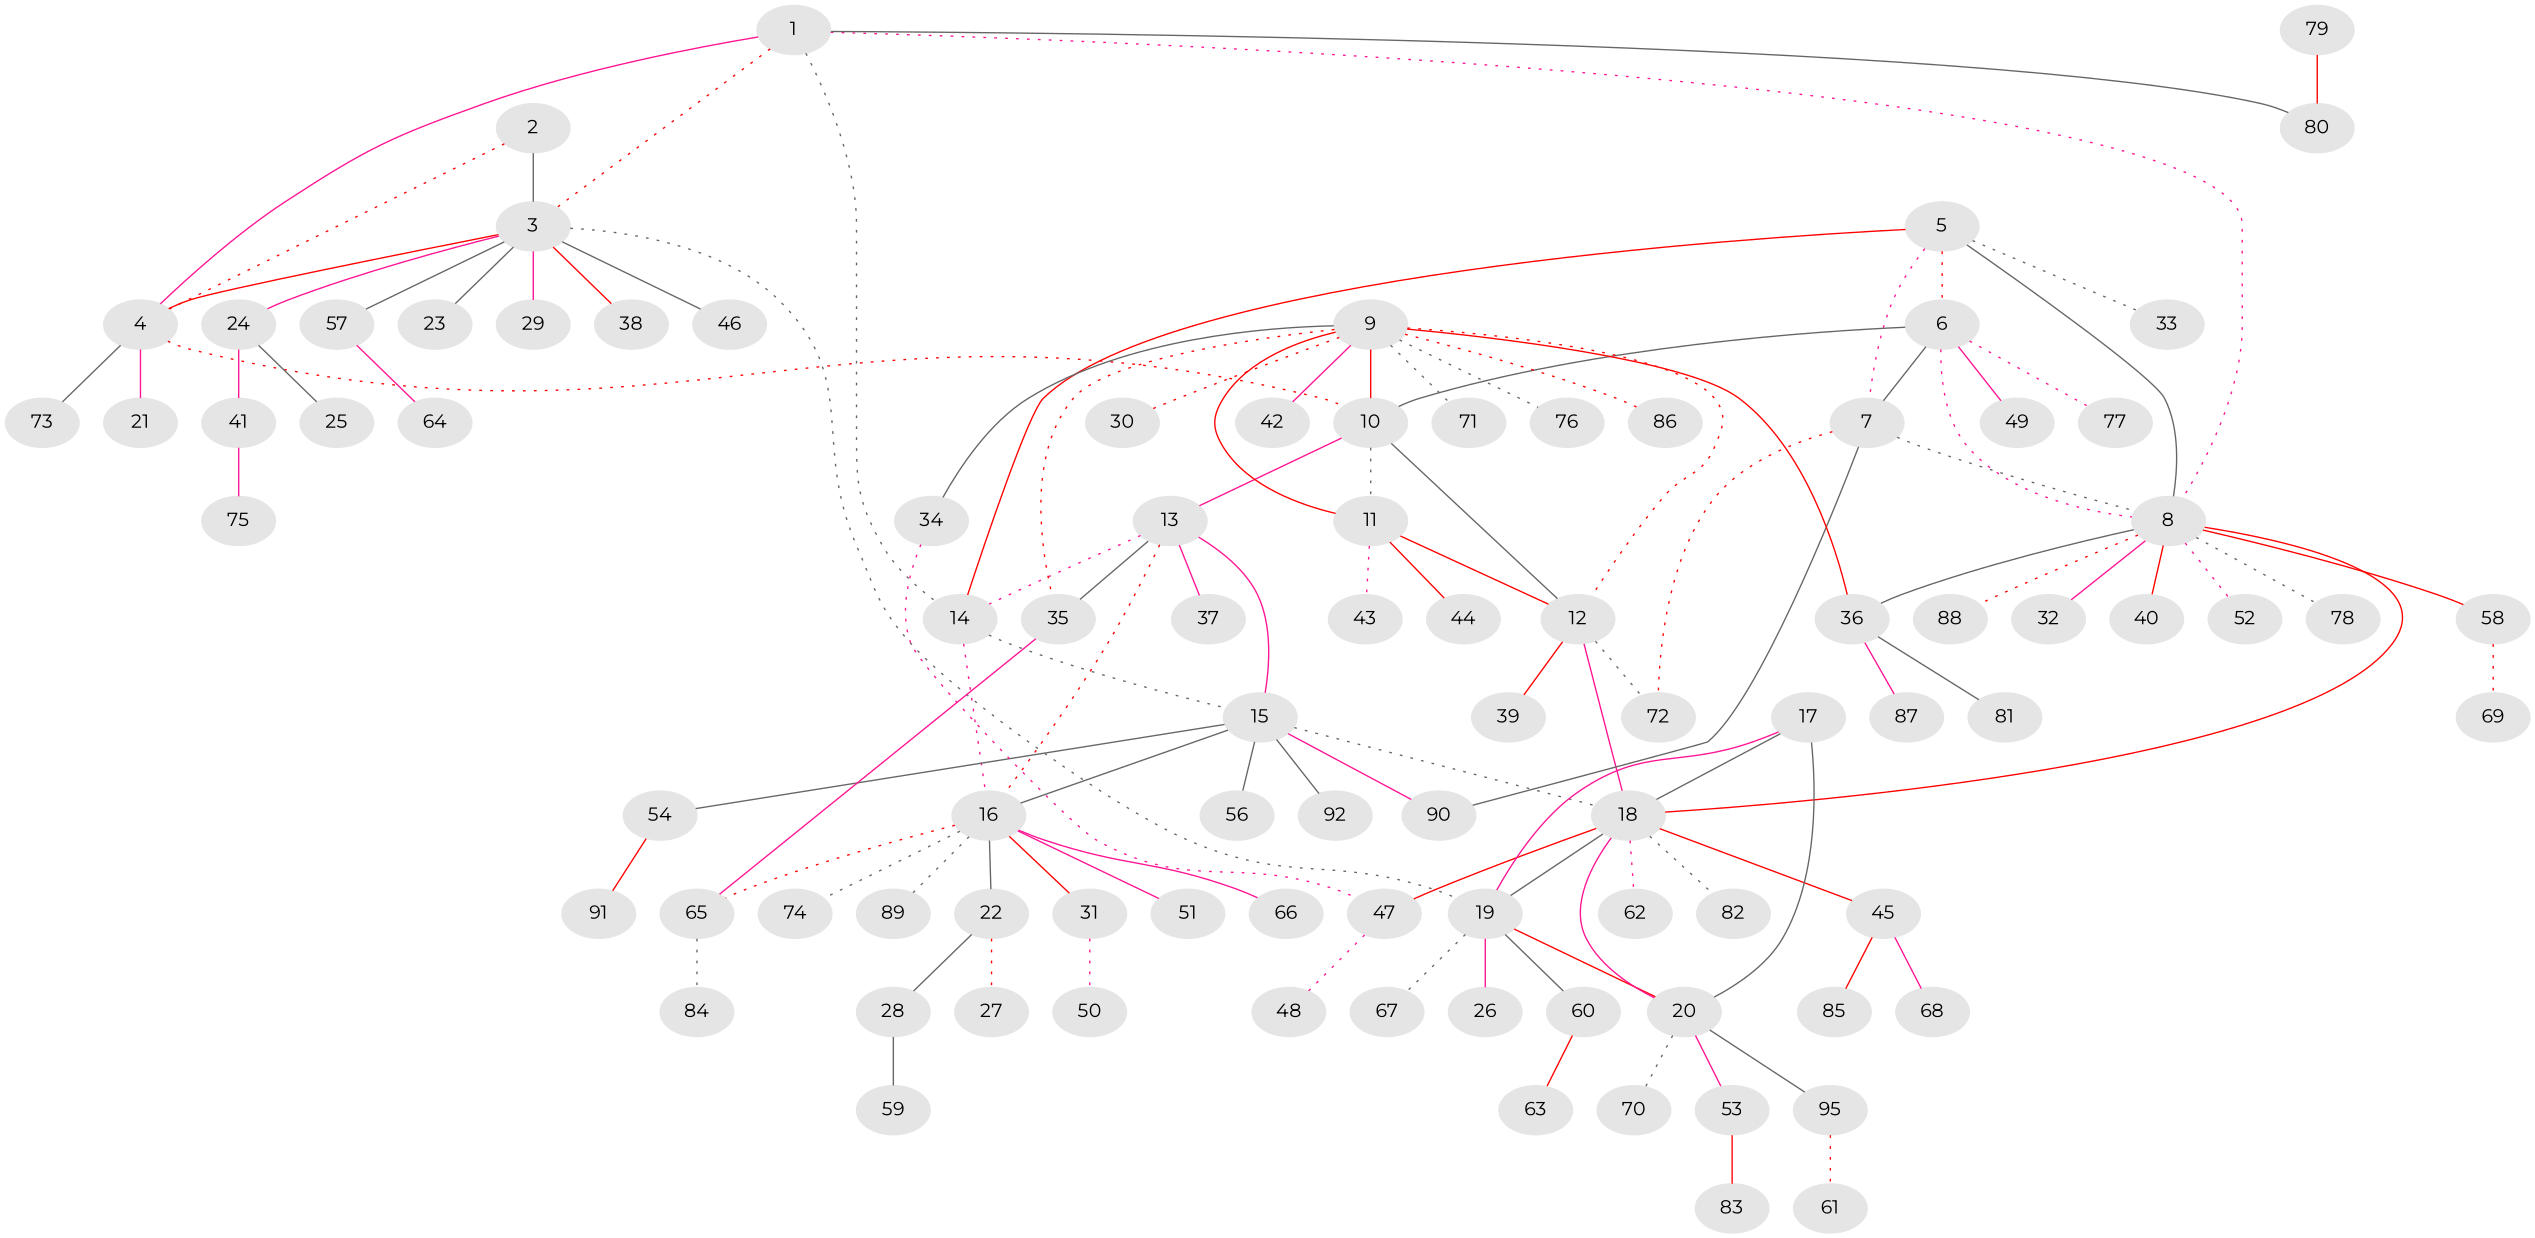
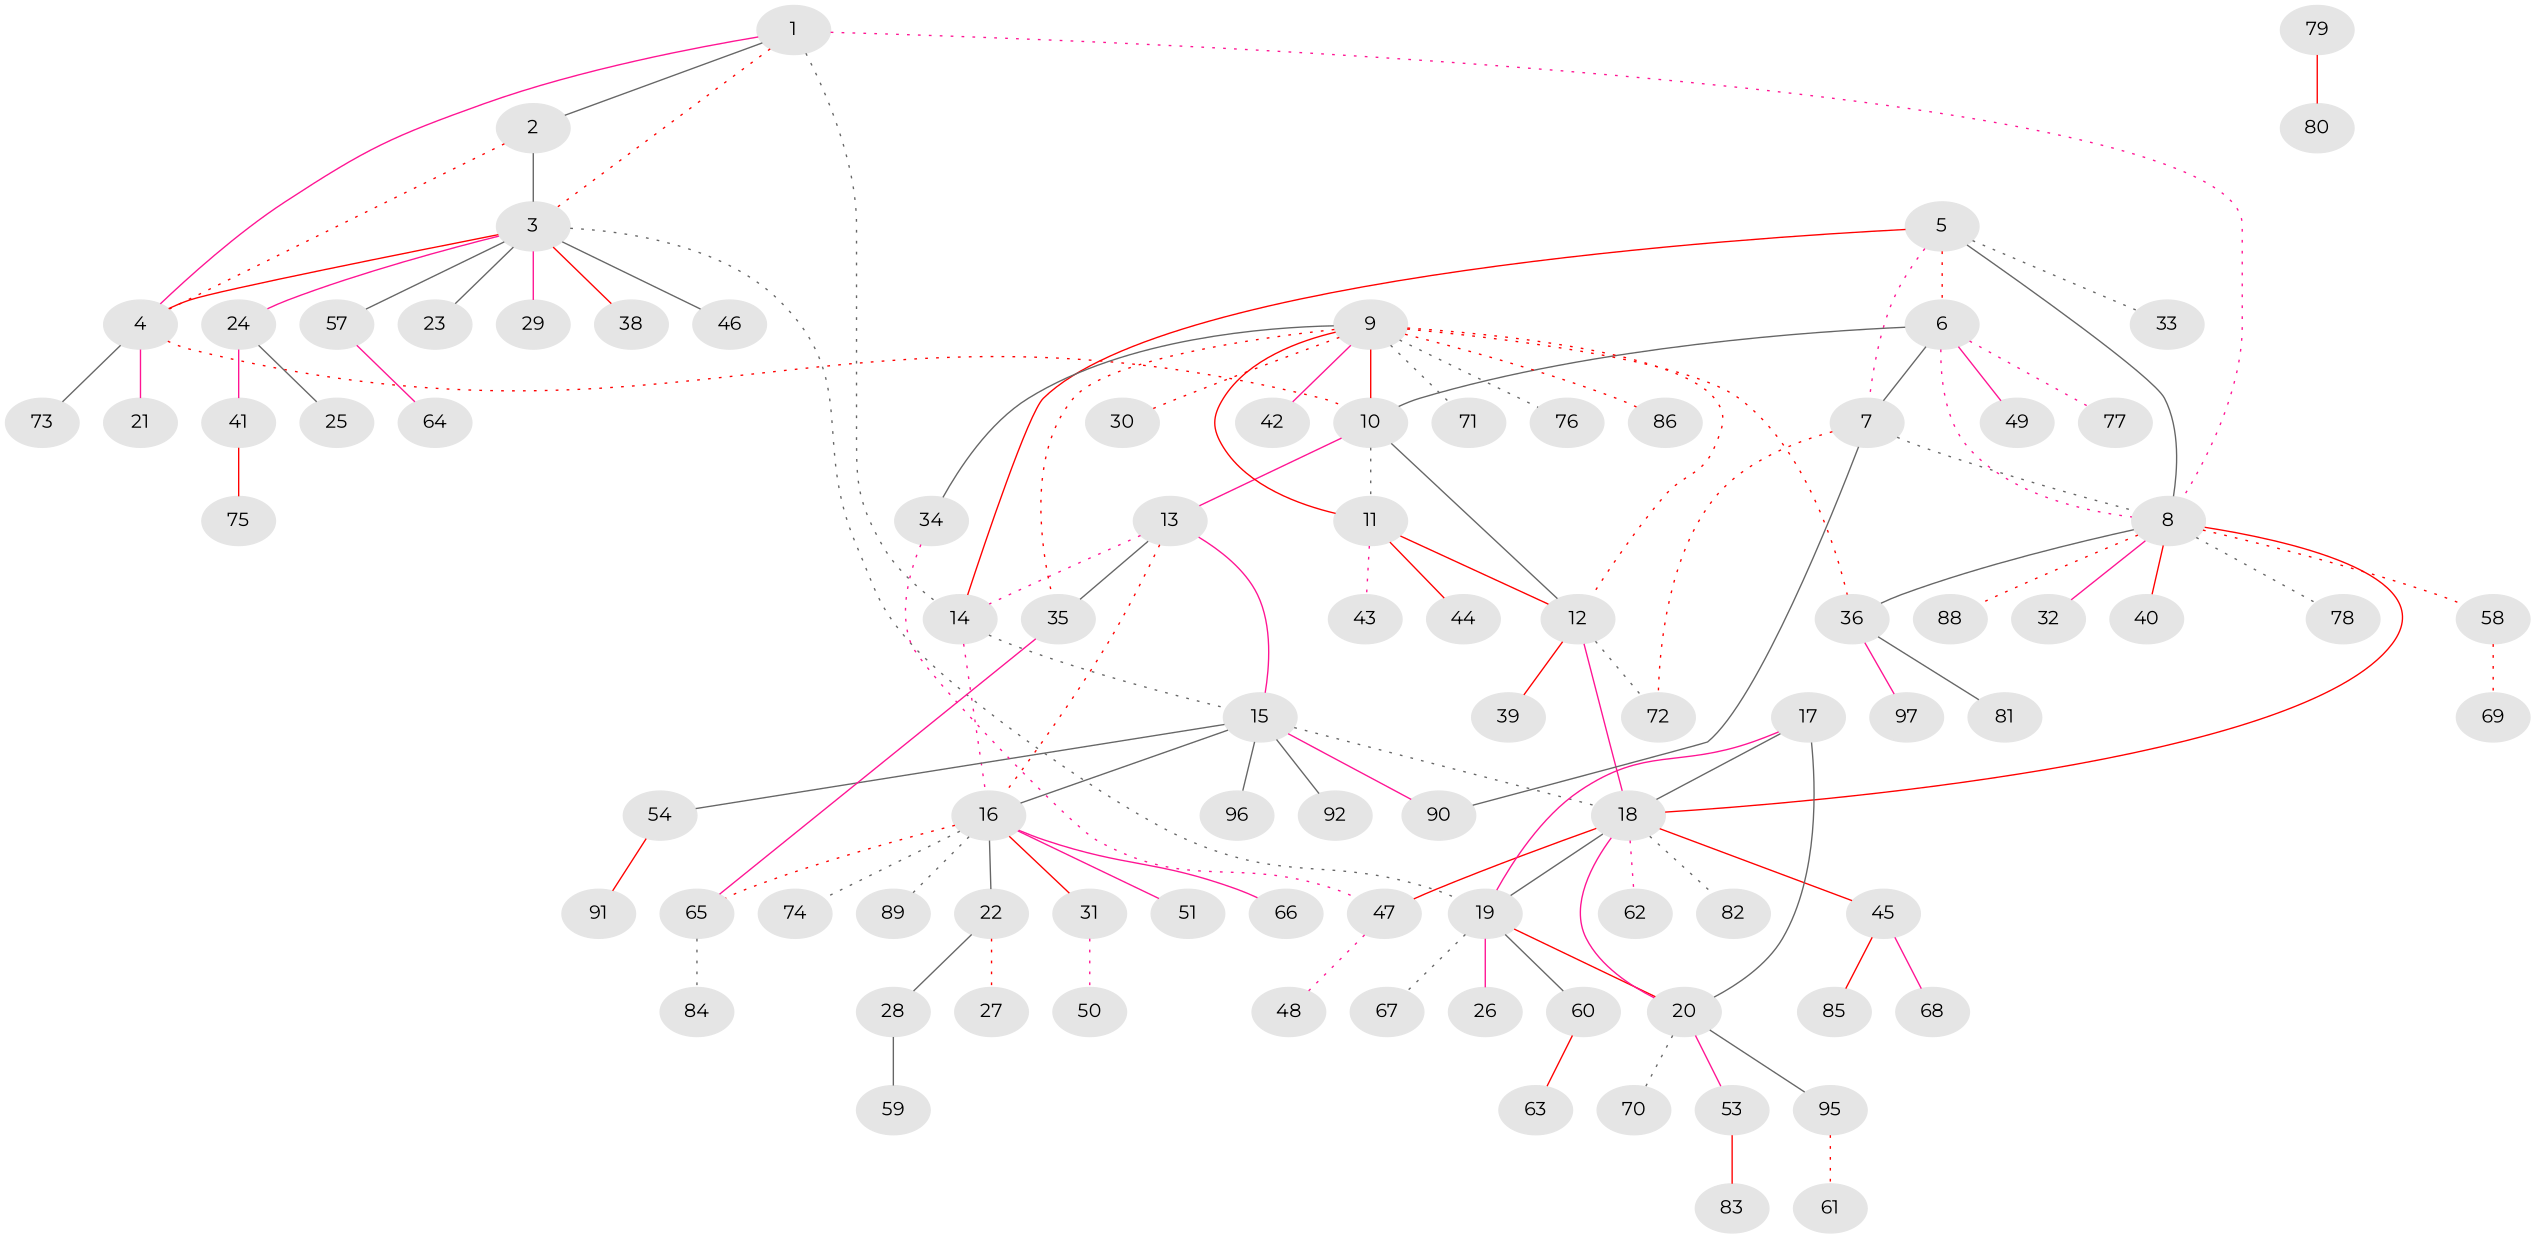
(1562, 46) -> (664, 79)
(1714, 385) -> (1714, 385)
(239, 472) -> (239, 472)
(2393, 580) -> (2393, 580)
(1208, 619) -> none
(2245, 619) -> none
(1907, 717) -> (1907, 717)
(1237, 816) -> (1237, 816)
